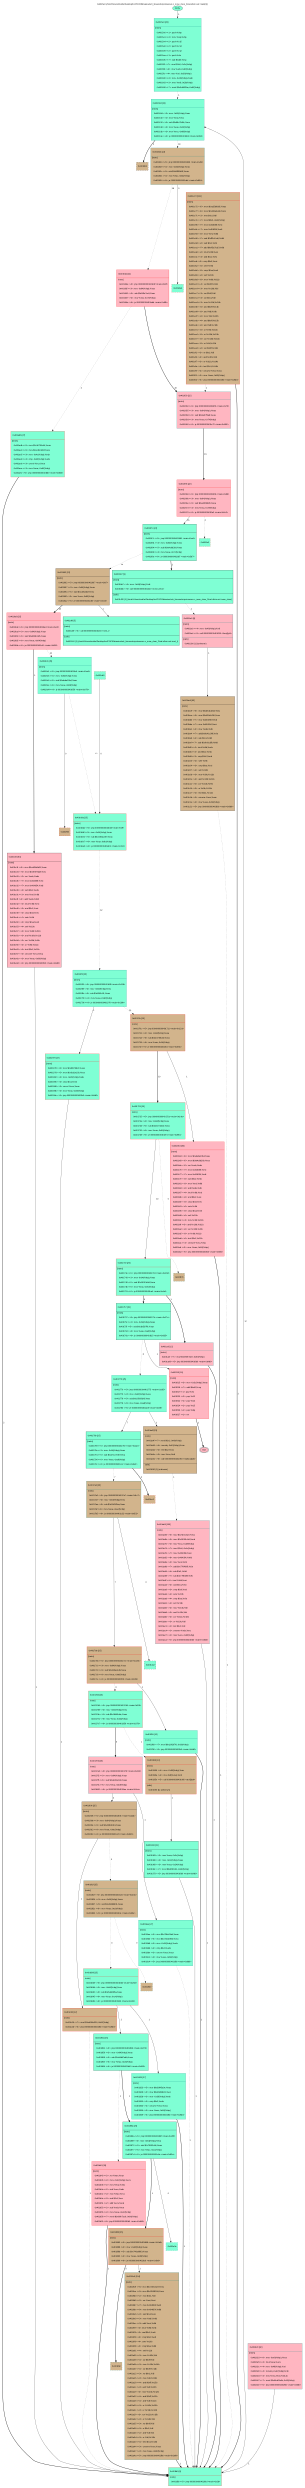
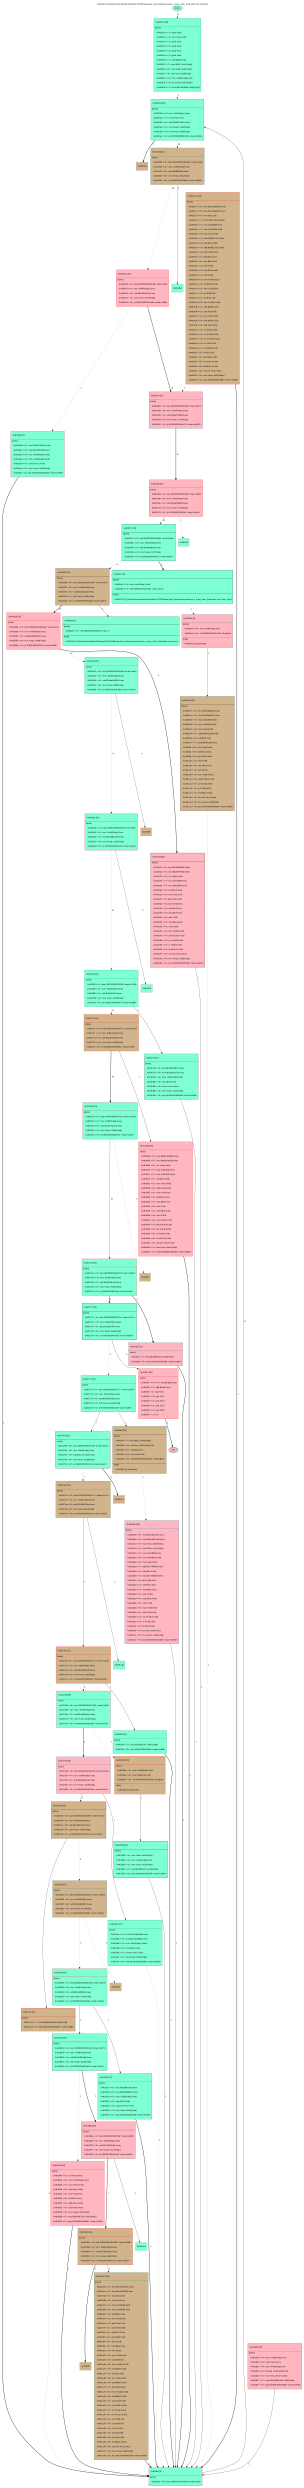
(100, 746) -> (130, 917)
(150, 2140) -> (108, 2140)
